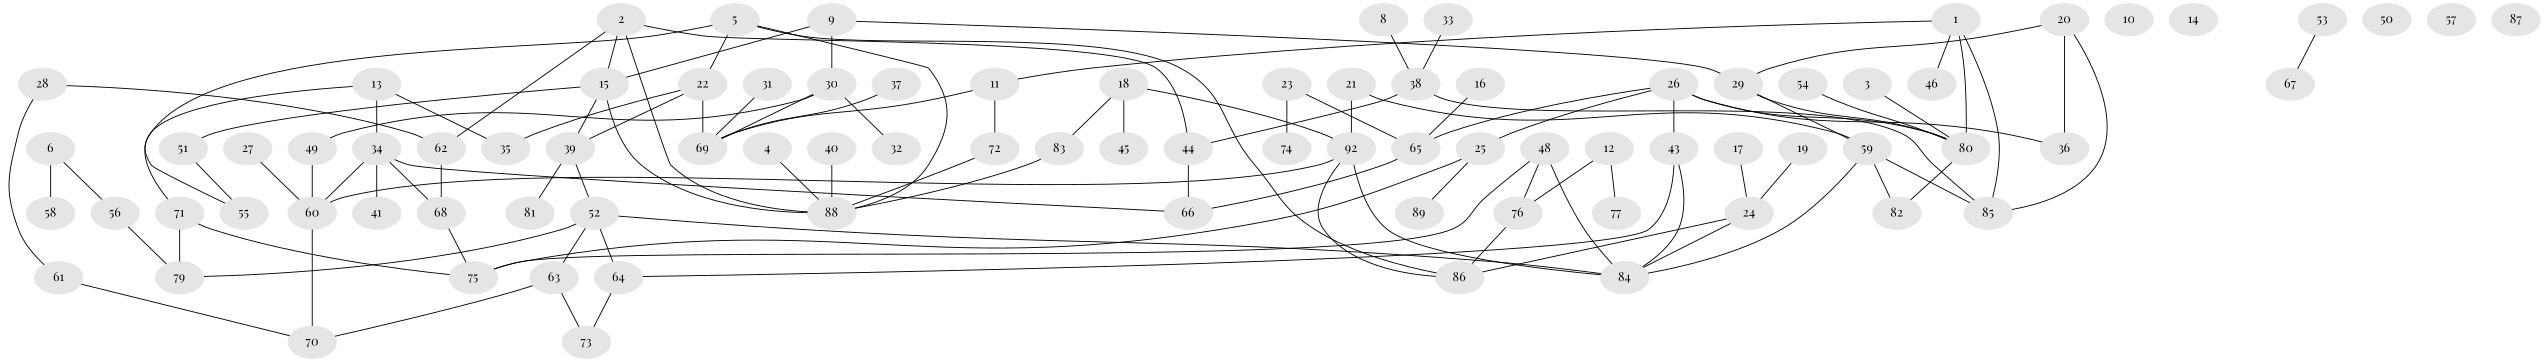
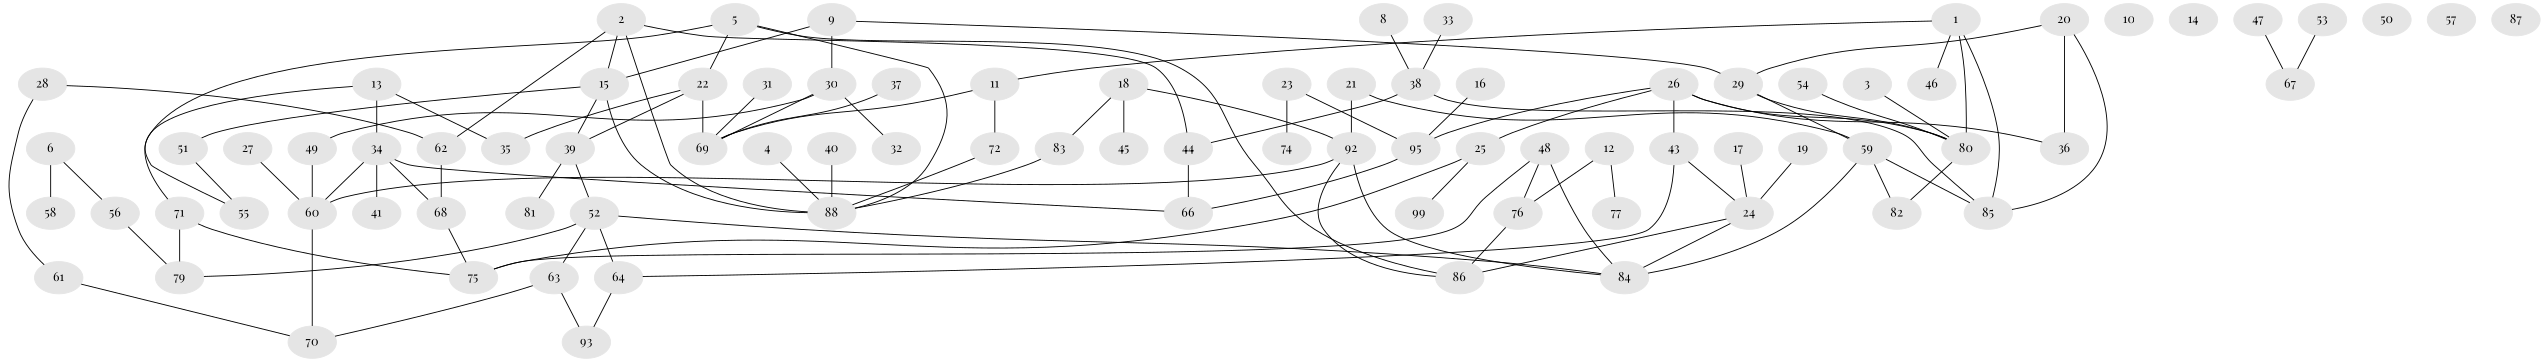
none -> (2258, 20)
(1416, 149) -> (1416, 149)
(1419, 213) -> (1419, 213)
(1681, 223) -> (1712, 181)
(586, 342) -> (586, 342)
